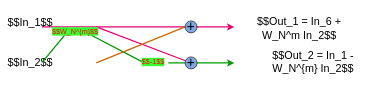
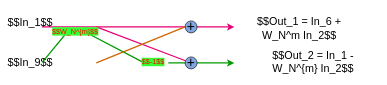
(30, 63) -> (30, 63)
